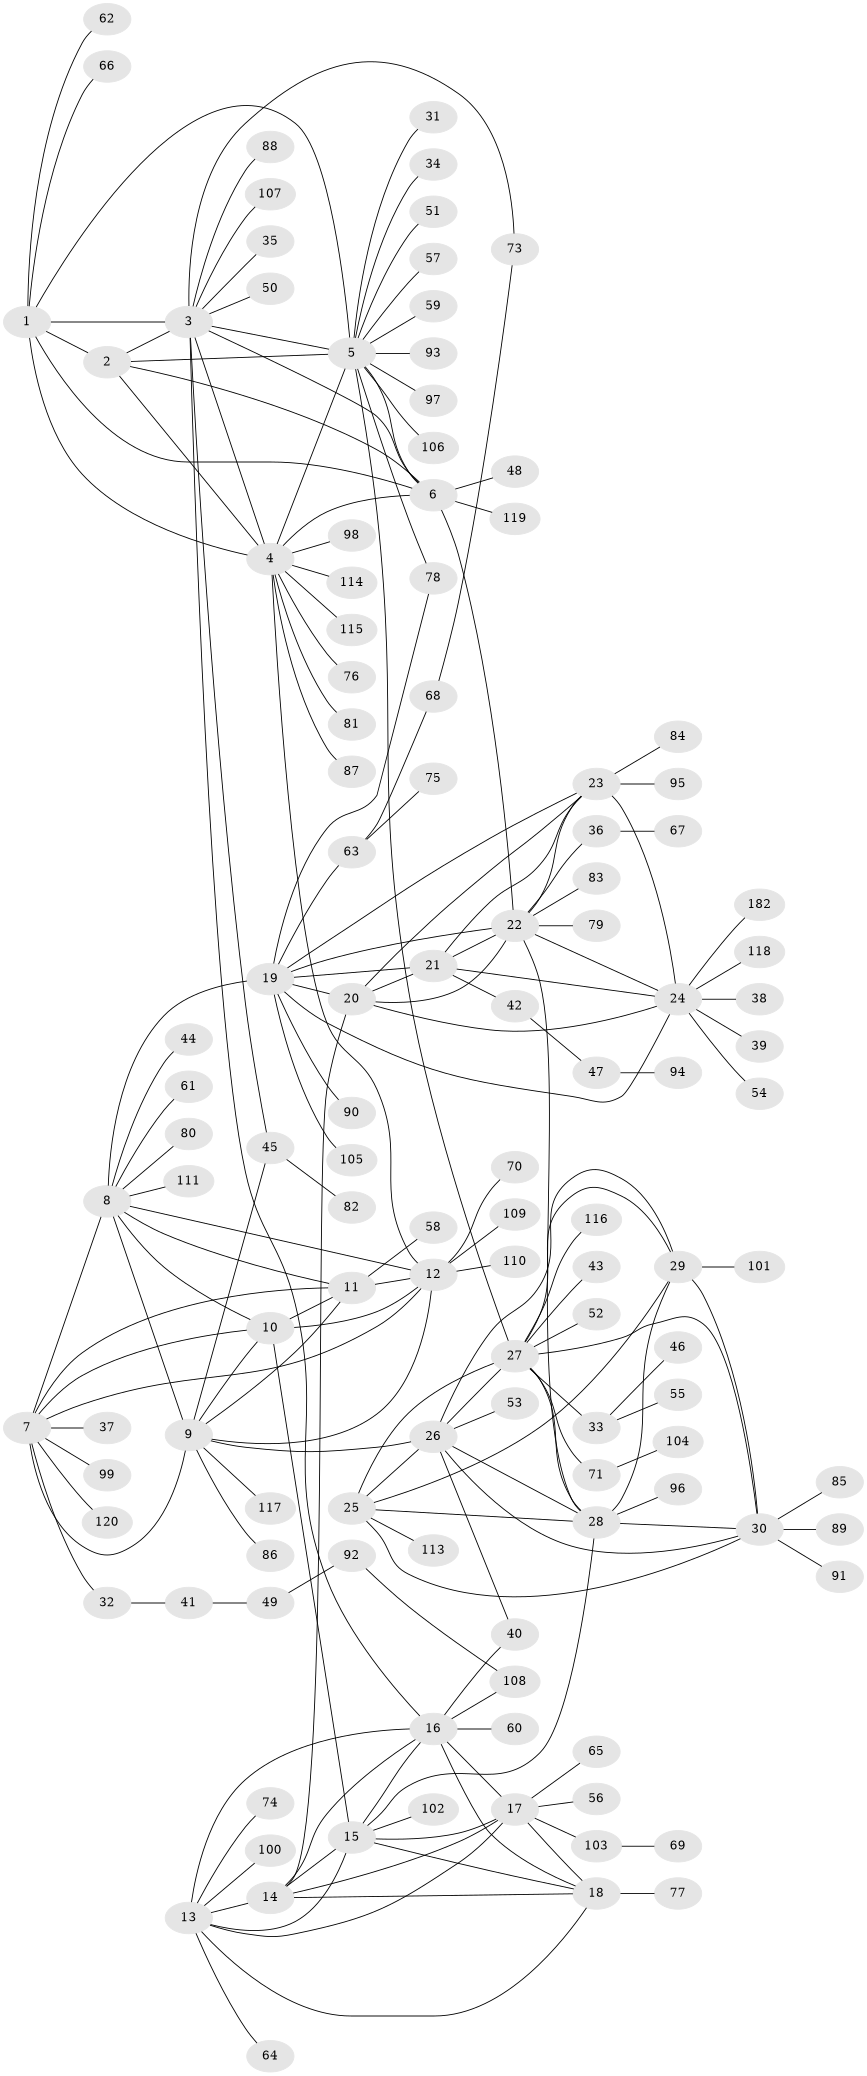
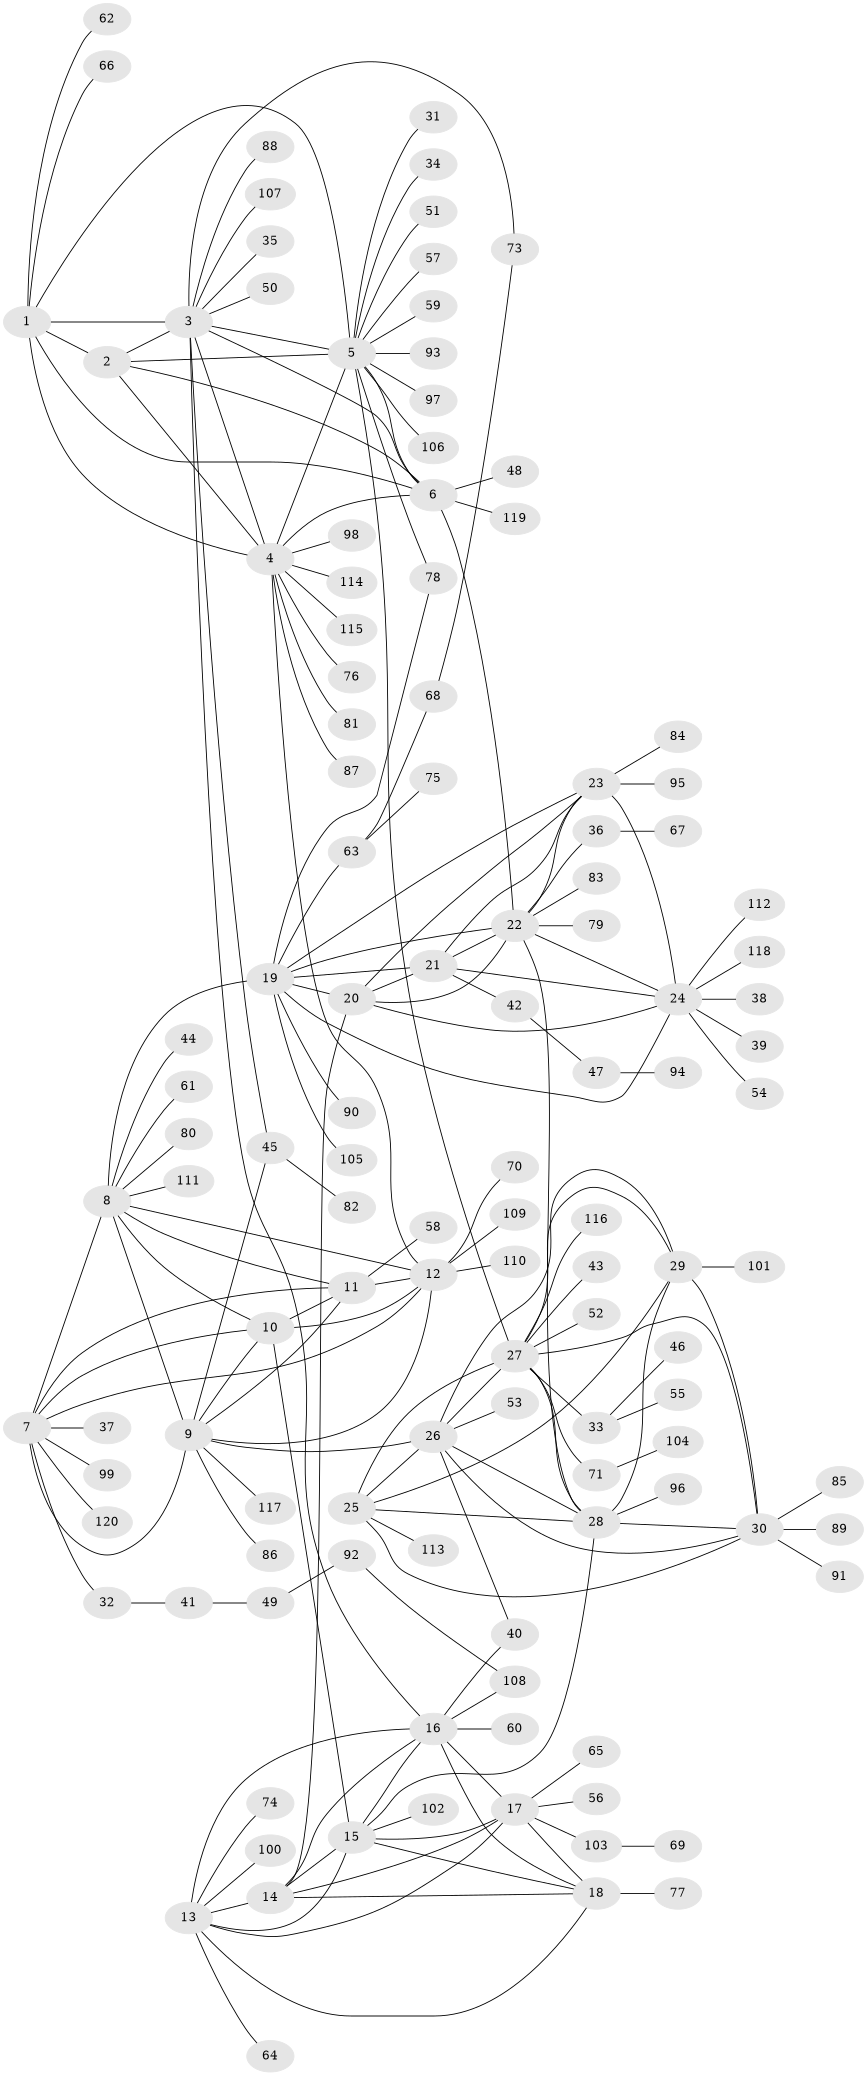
(760, 905) -> (760, 905)
